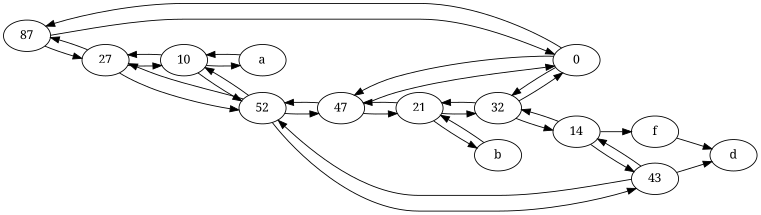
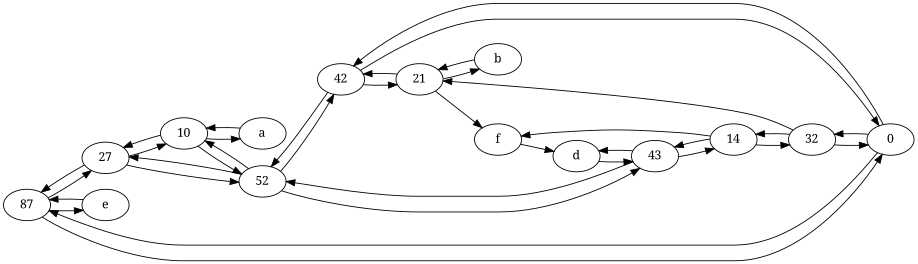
(341, 108) -> (341, 79)
(454, 114) -> (455, 107)
none -> (611, 162)
none -> (106, 205)
